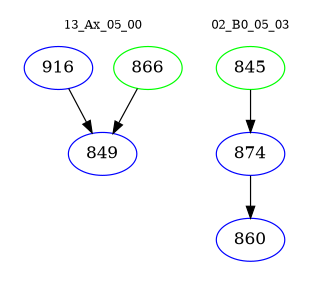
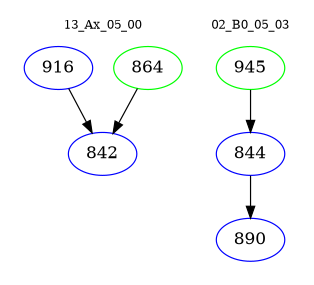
(148, 68) -> (148, 68)
(251, 68) -> (251, 68)
(103, 154) -> (103, 154)
(251, 154) -> (251, 154)
(251, 240) -> (251, 240)
